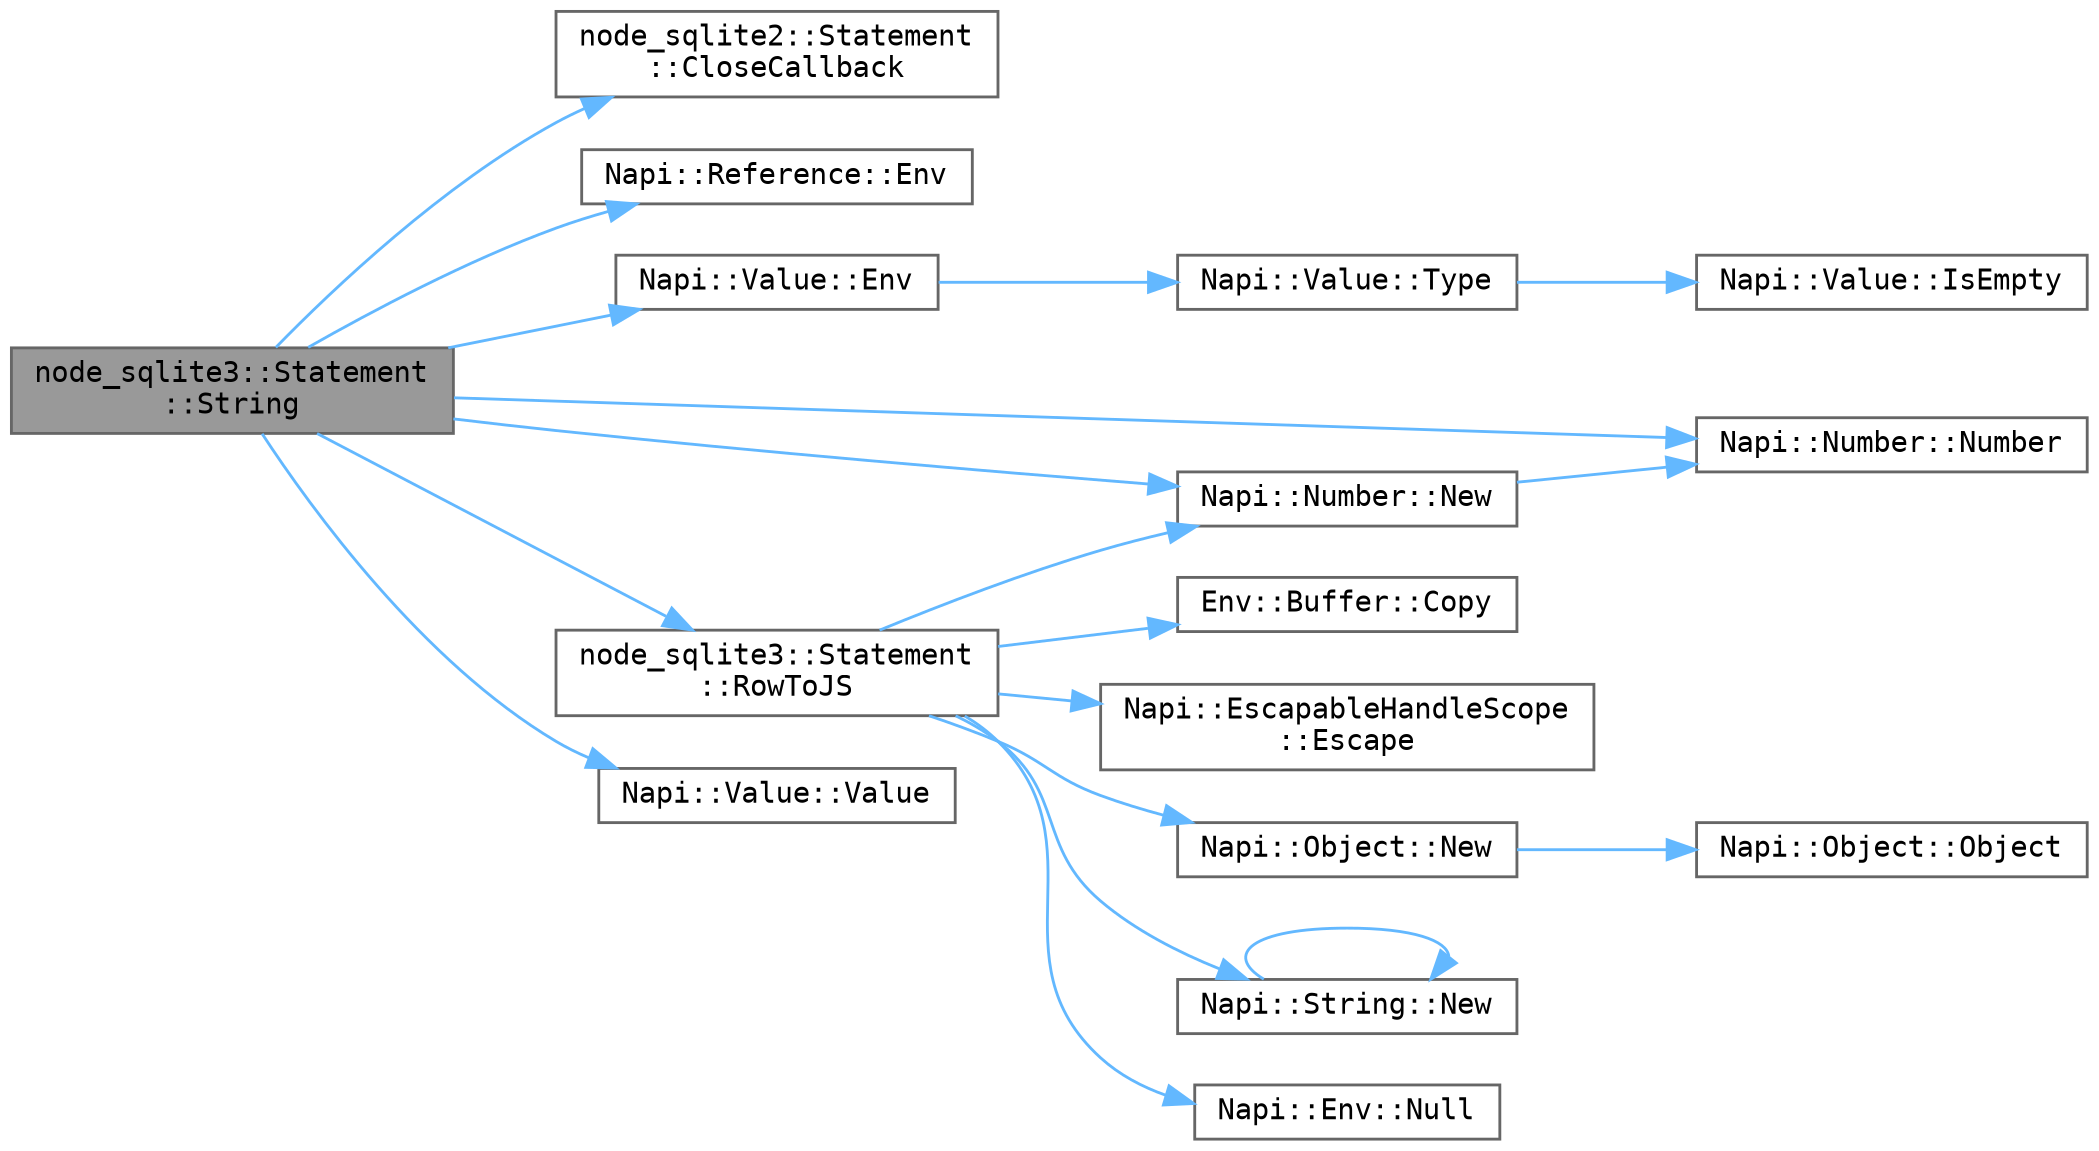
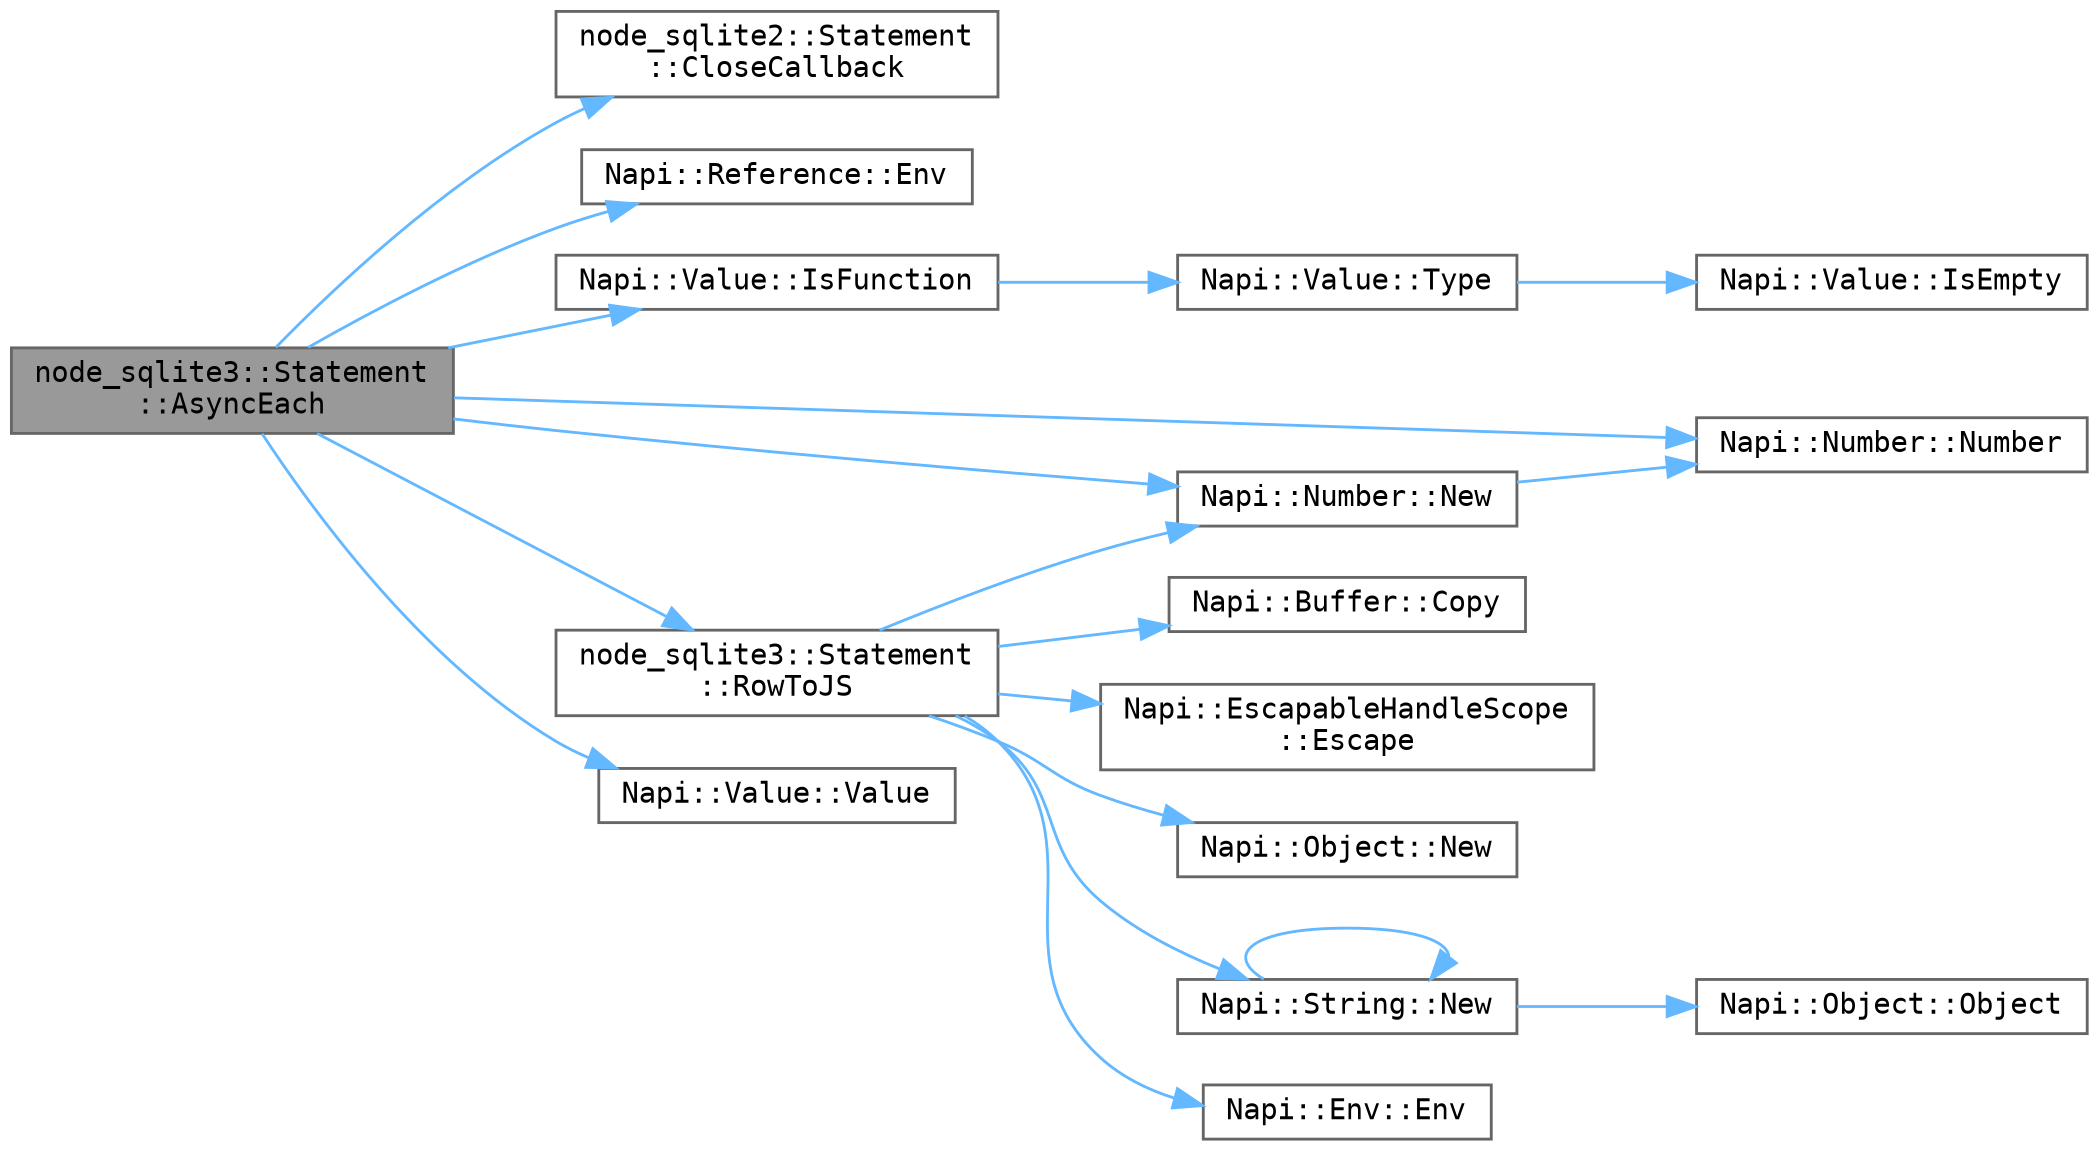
(777, 282) -> (777, 282)
(232, 391) -> (232, 391)
(1347, 604) -> (1347, 604)
(1592, 850) -> (1592, 1007)
(1347, 1112) -> (1347, 1112)
